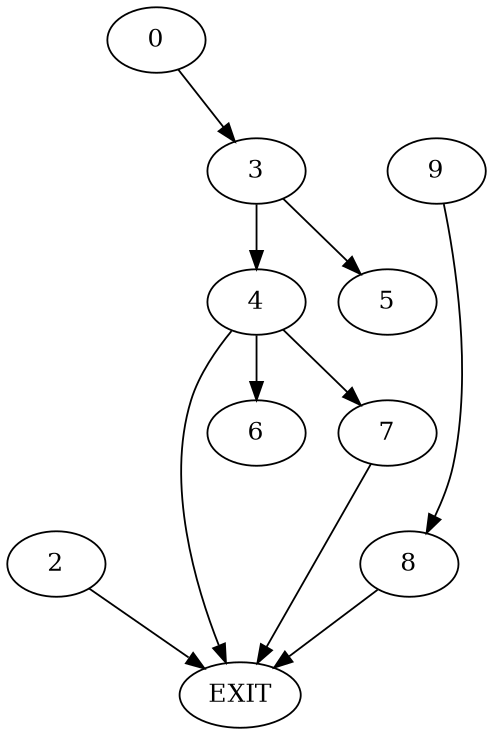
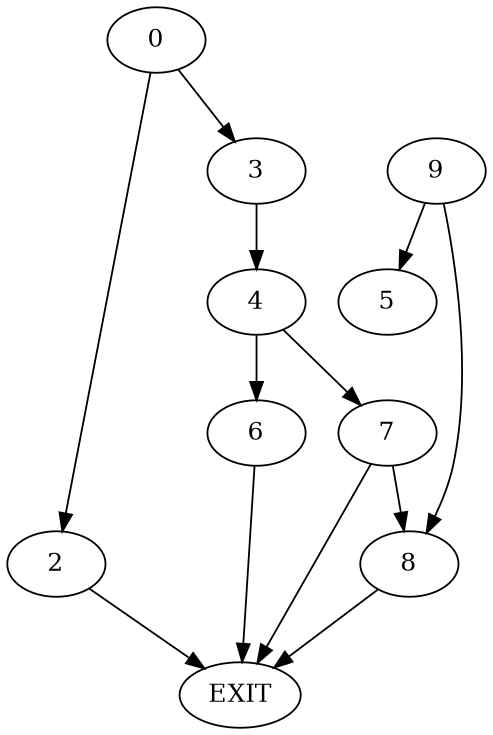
(315, 230) -> (416, 228)
none -> (108, 293)
(182, 484) -> (249, 555)
none -> (397, 489)
